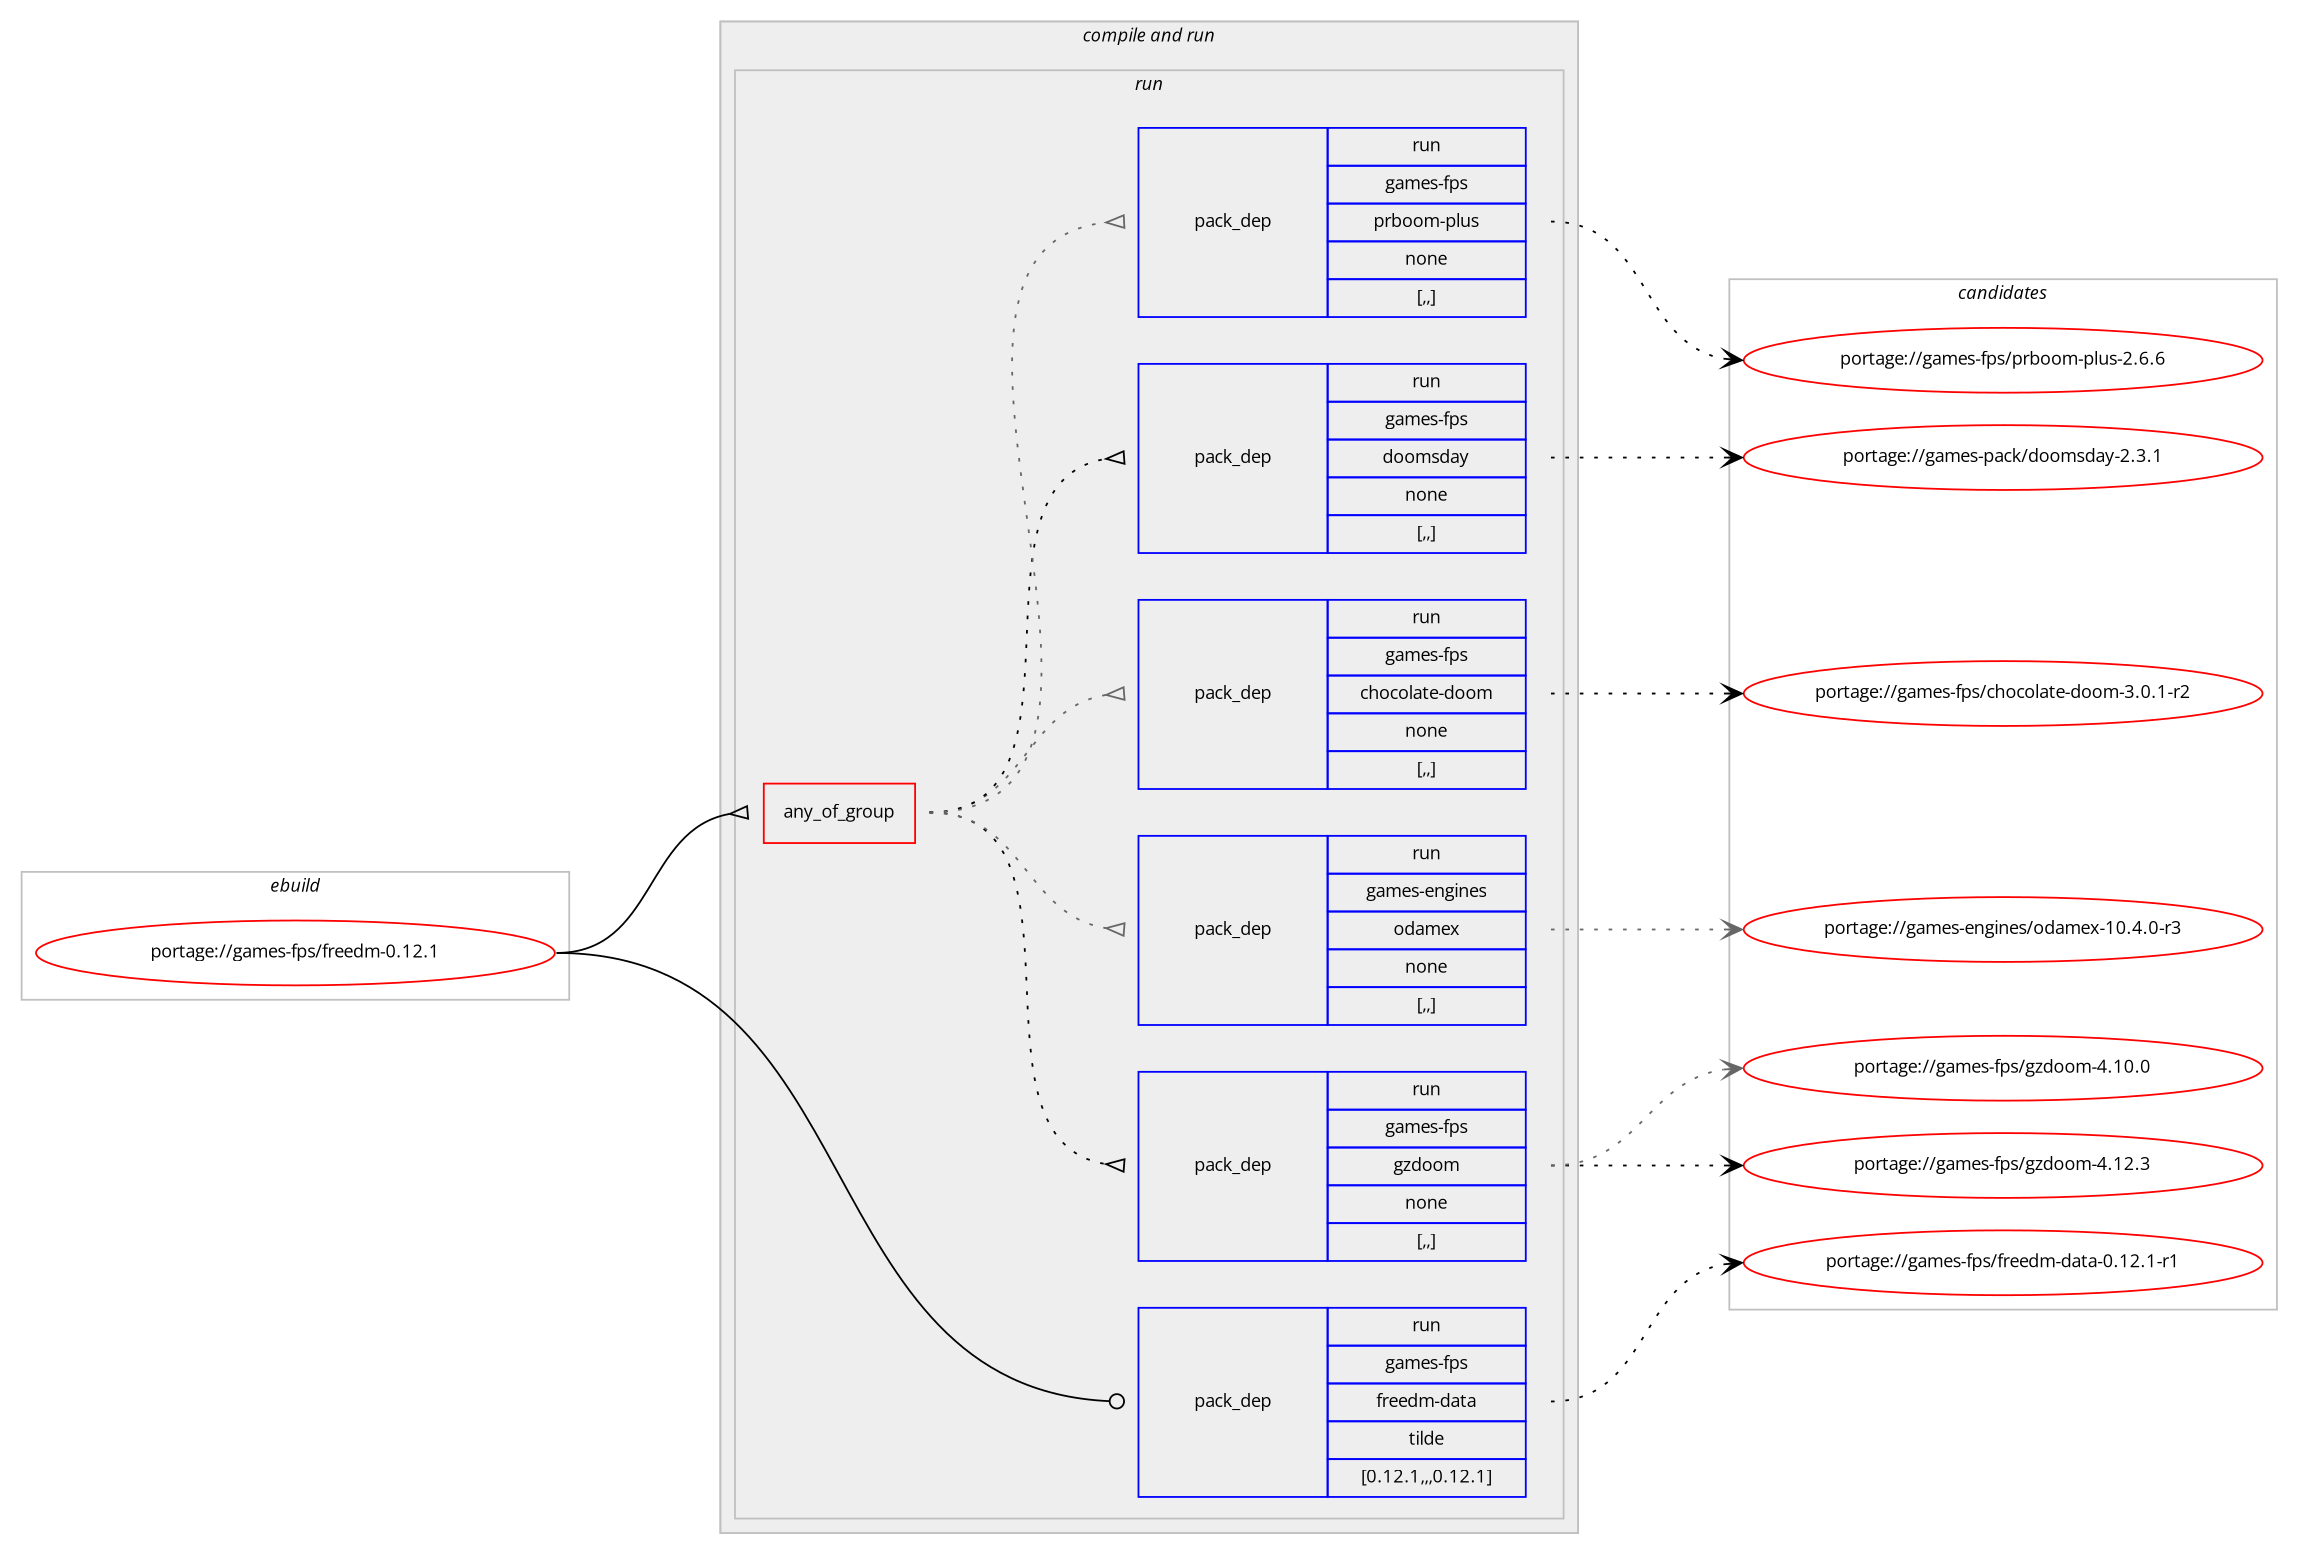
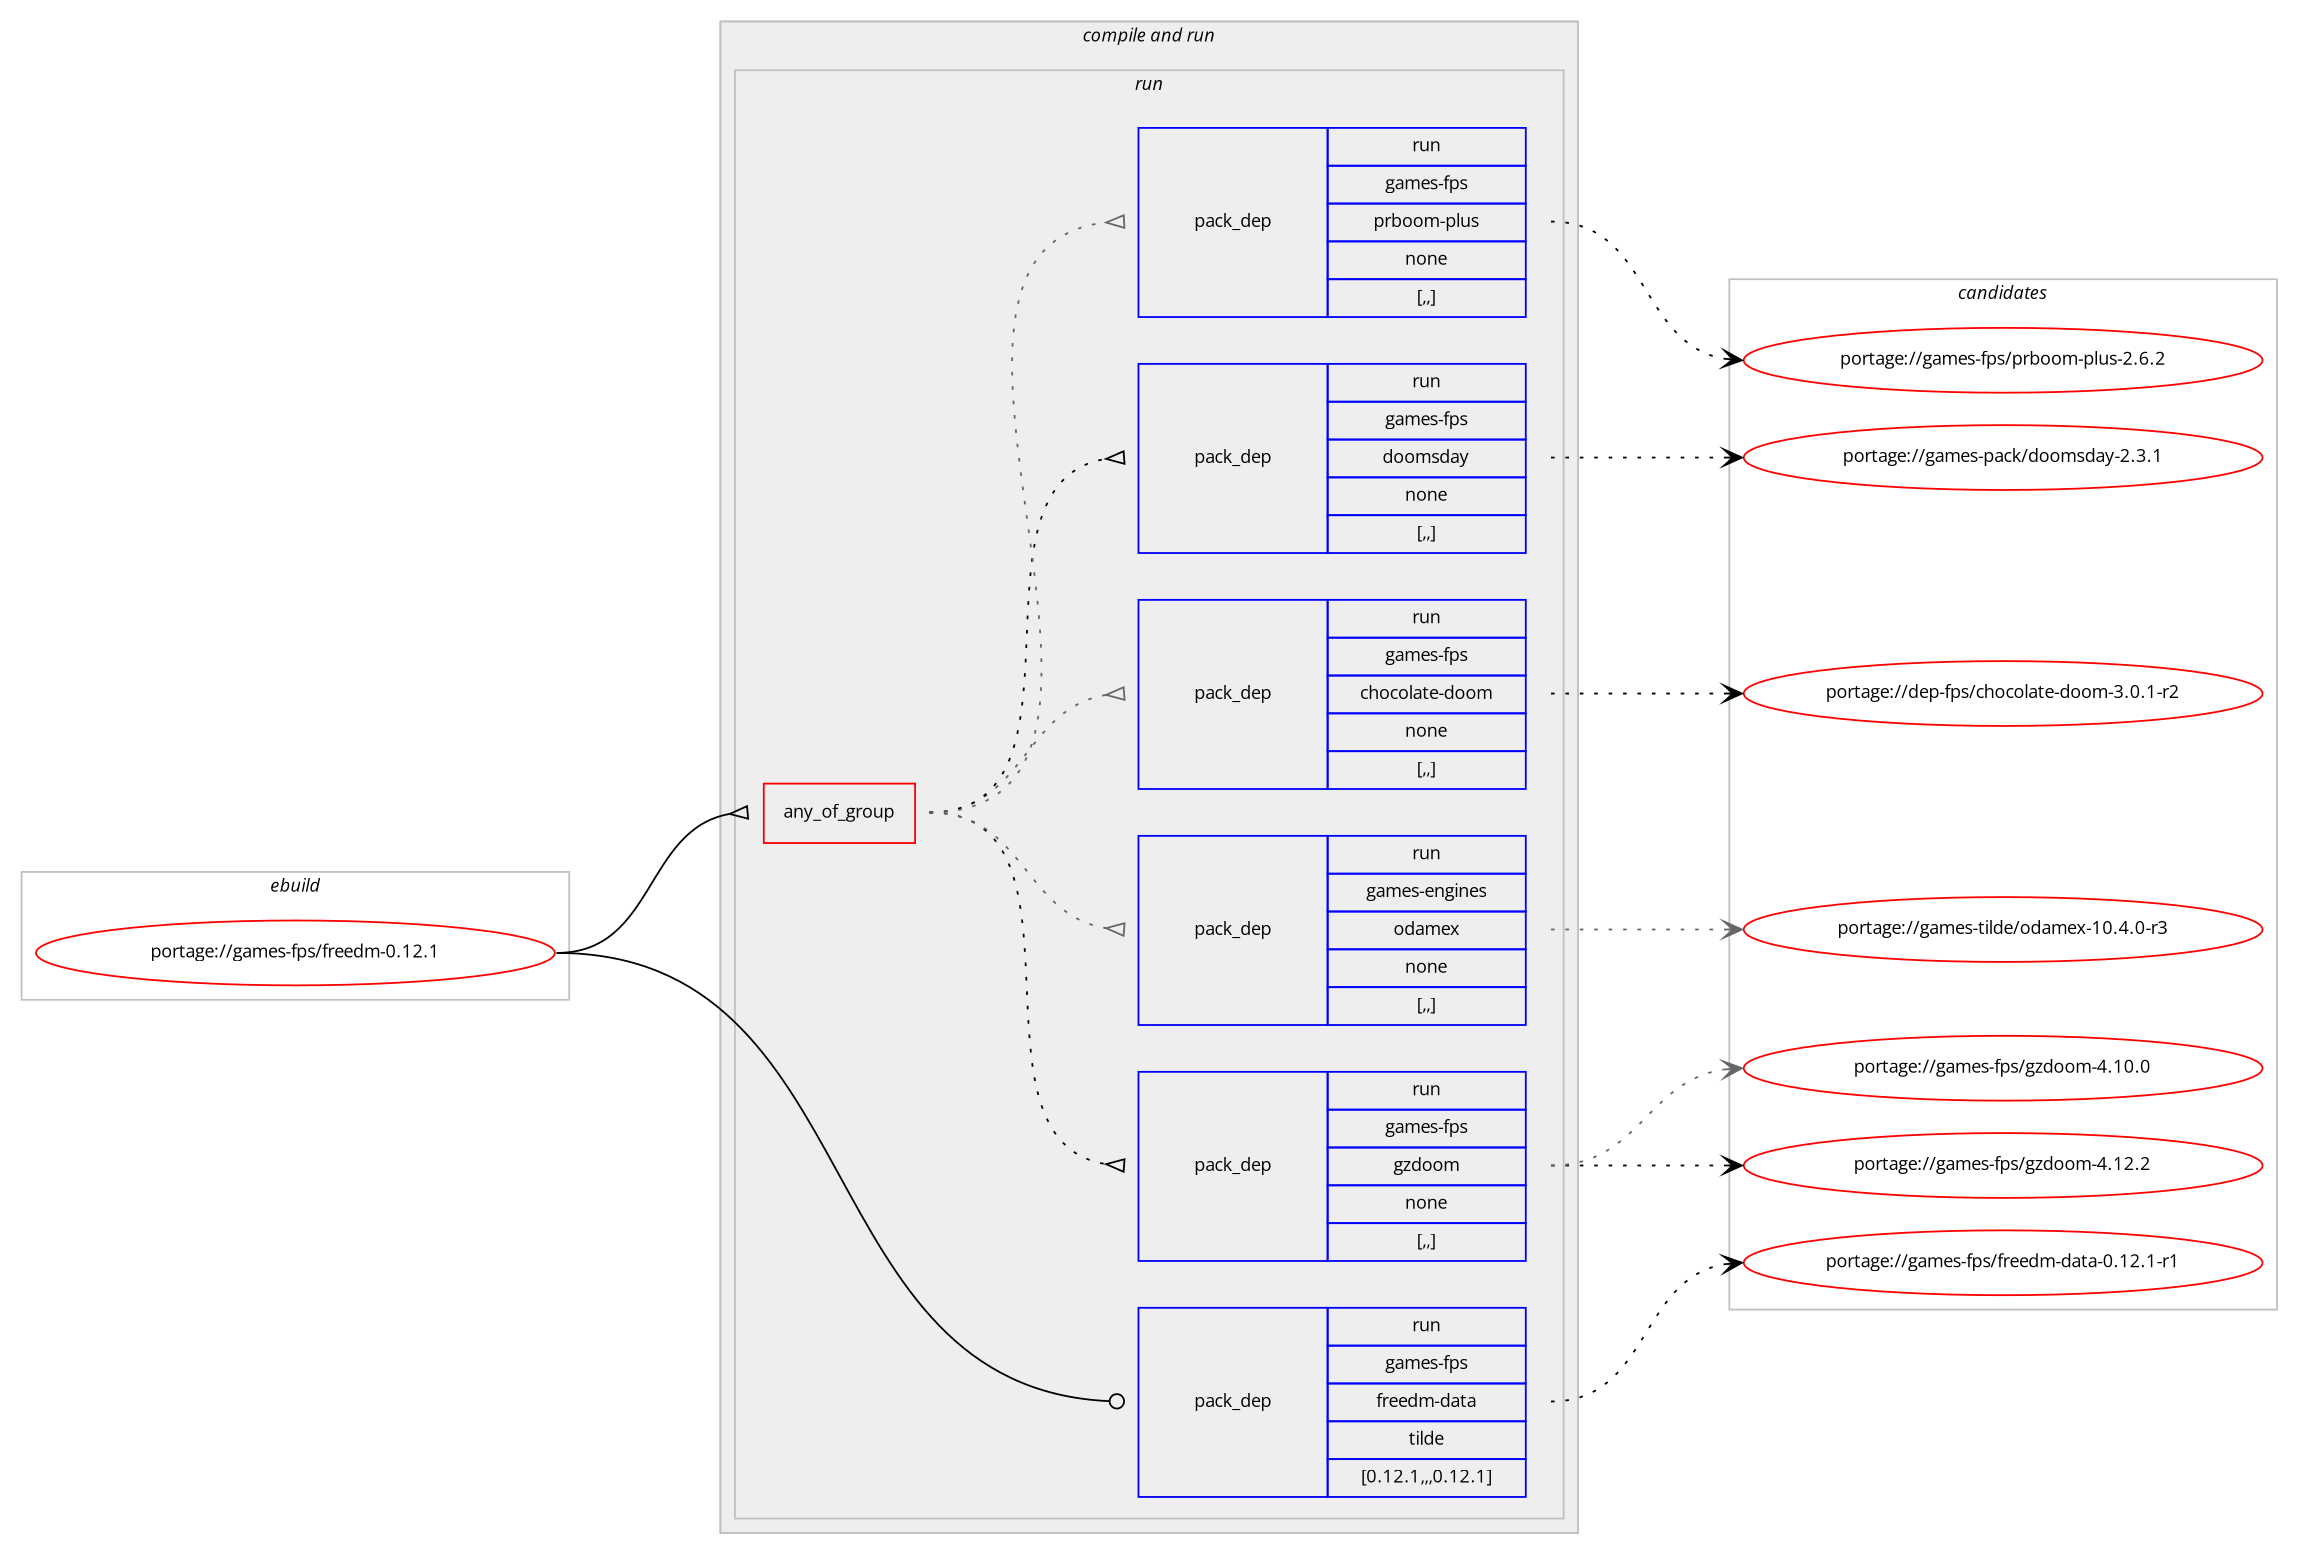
(2003, 360) -> (2003, 360)
(2003, 694) -> (2003, 694)
(2003, 930) -> (2003, 930)
(2003, 1165) -> (2003, 1165)
